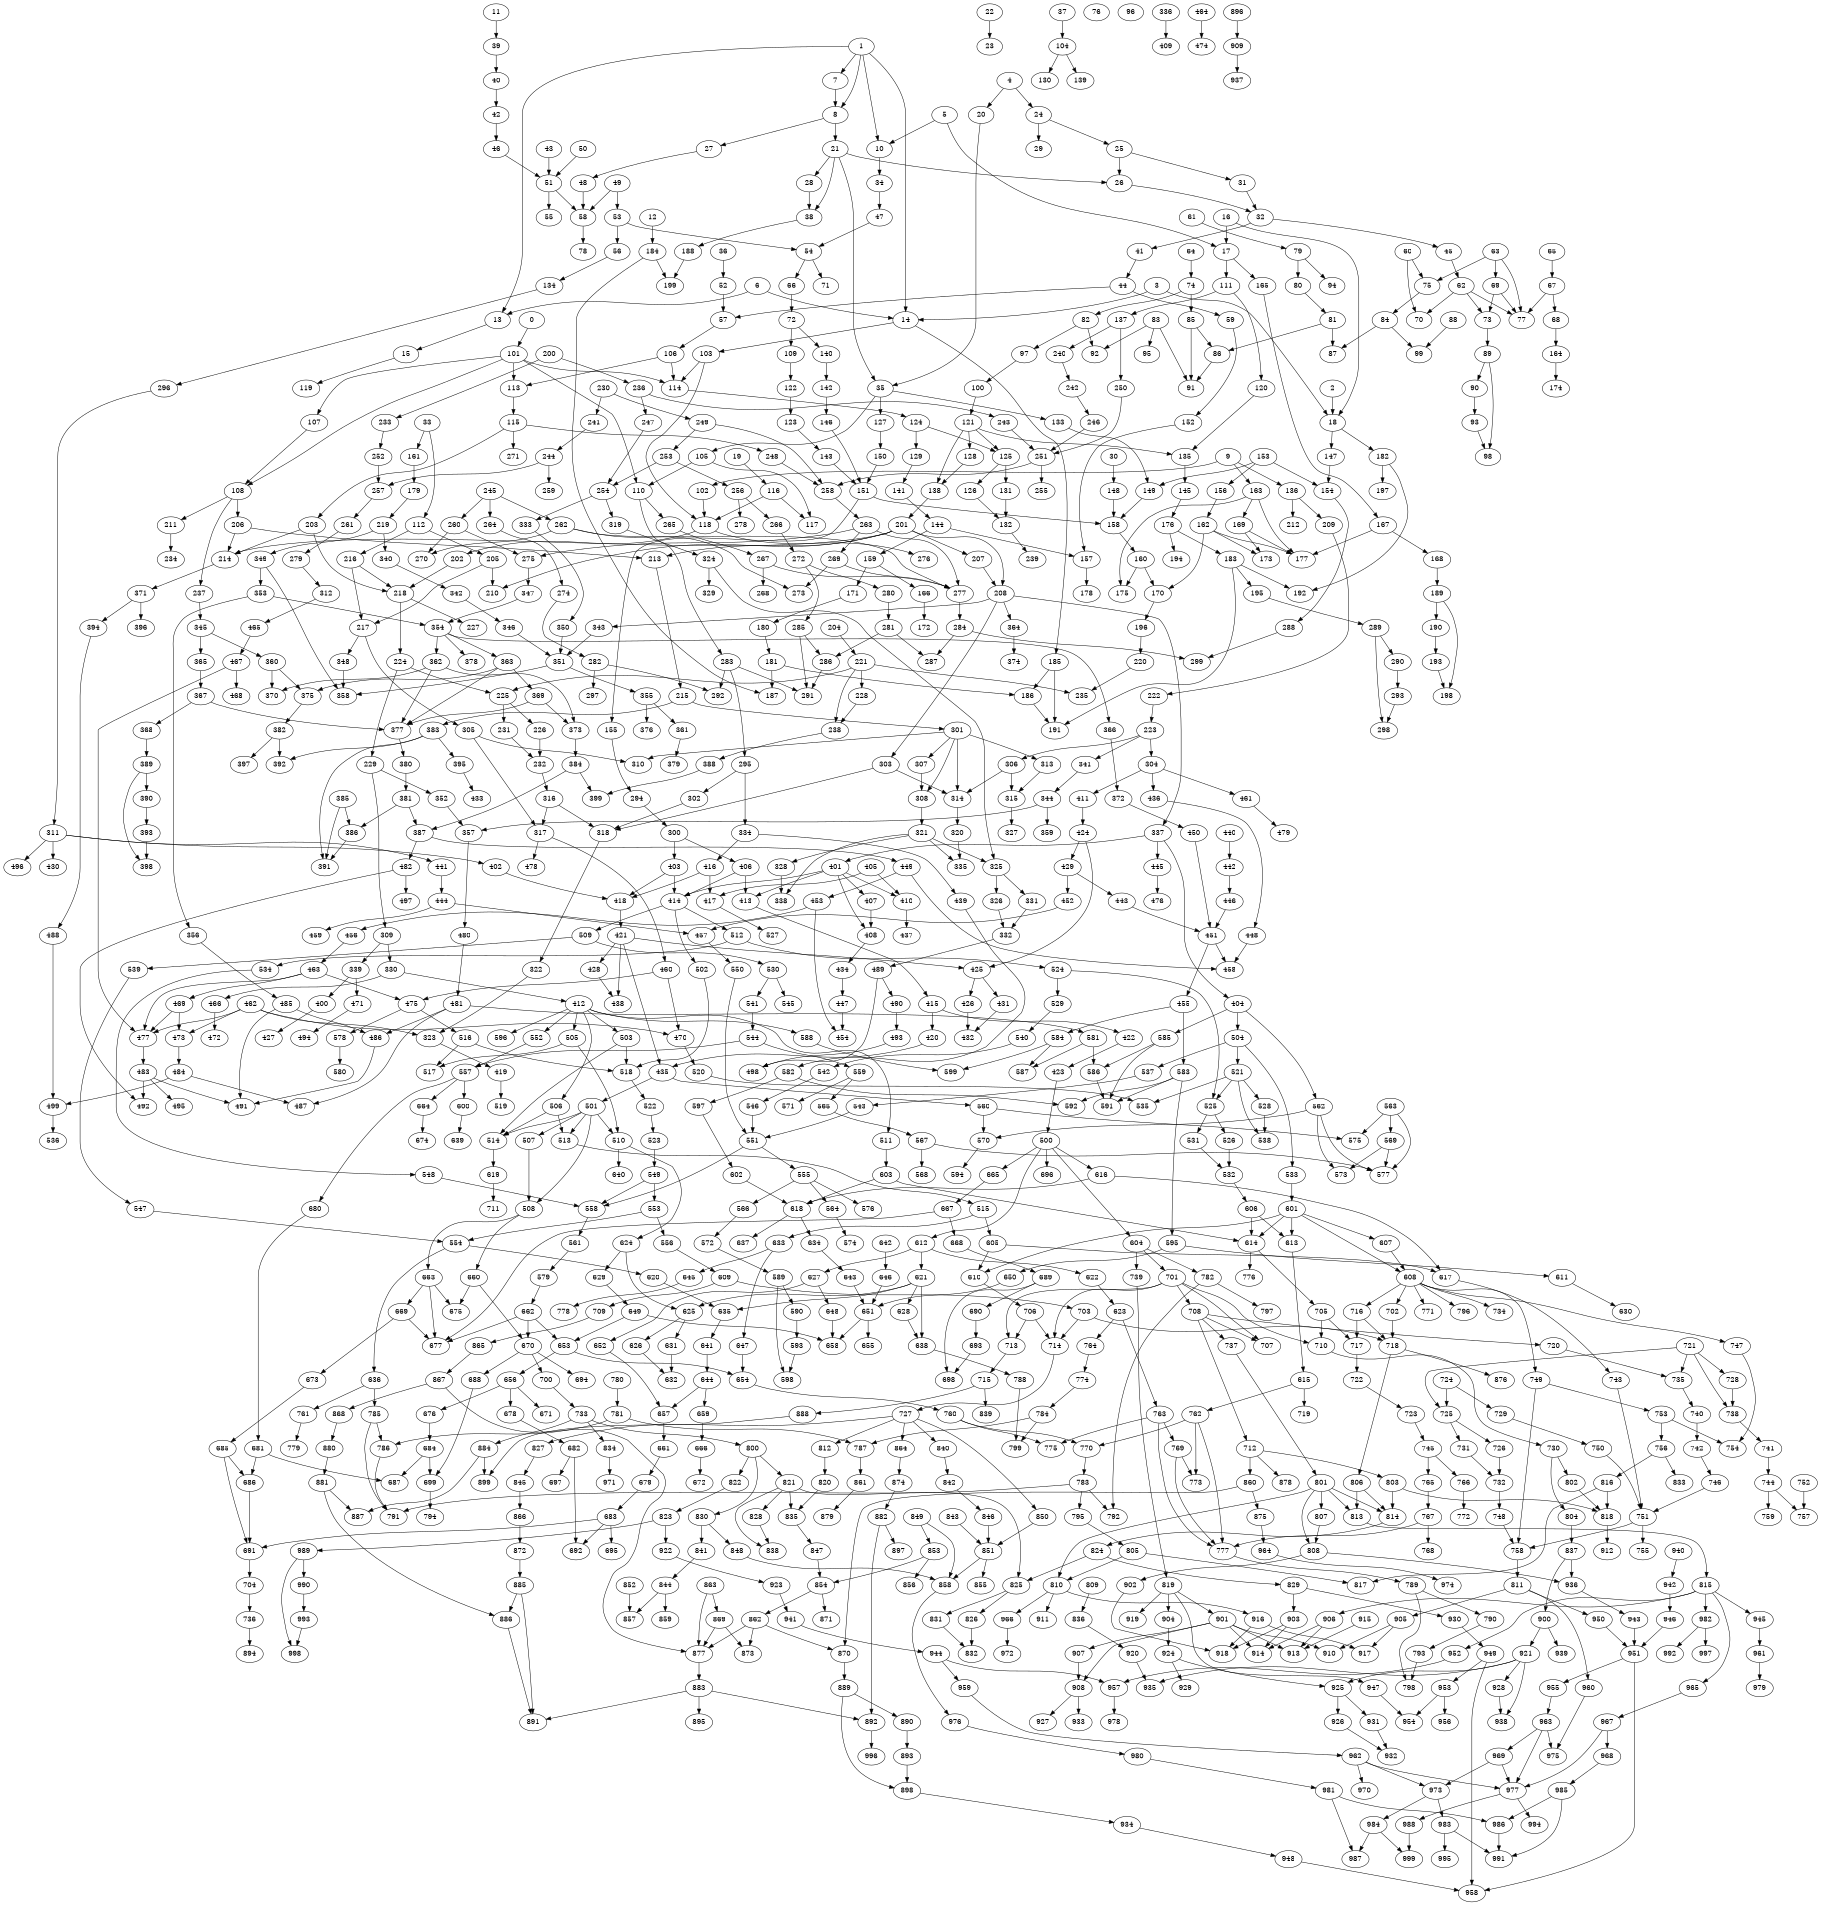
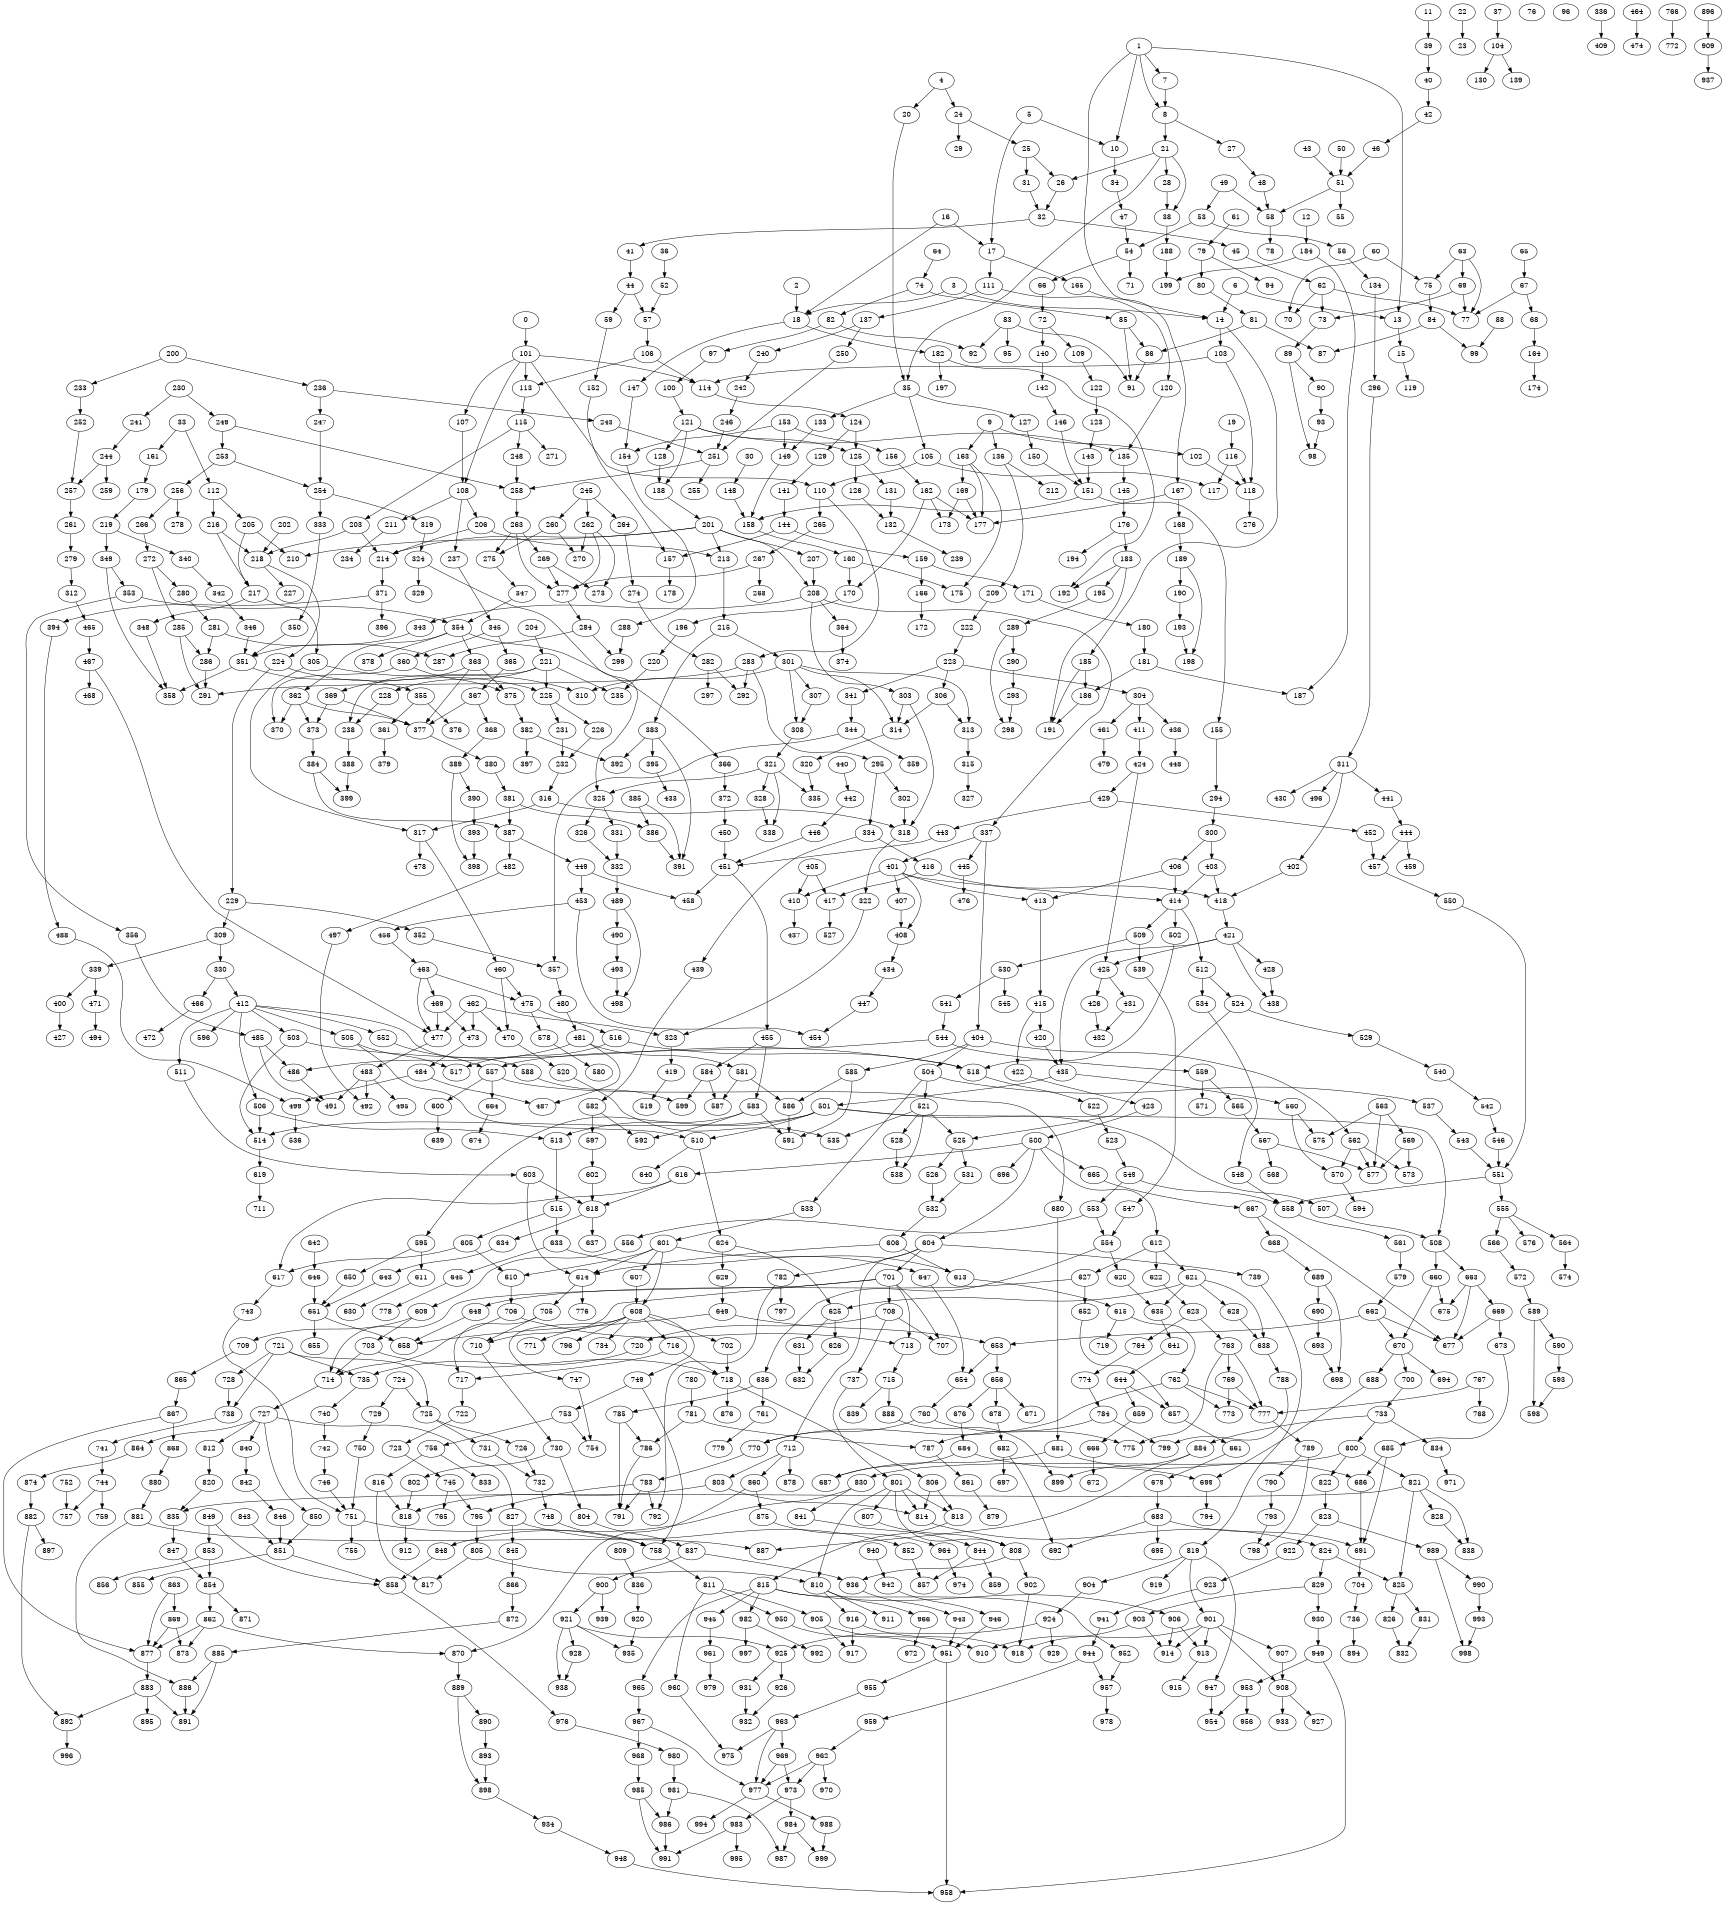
(584, 543) -> none
(1012, 780) -> (953, 712)
(162, 927) -> (321, 1025)
(1242, 951) -> none
(1222, 1378) -> (860, 1335)
(1444, 1464) -> (462, 1498)
(1428, 1499) -> none
none -> (708, 1534)
(1332, 1636) -> (1191, 1669)
